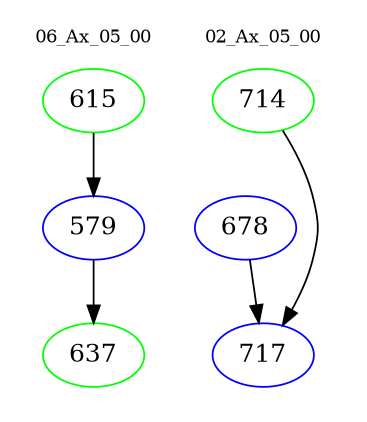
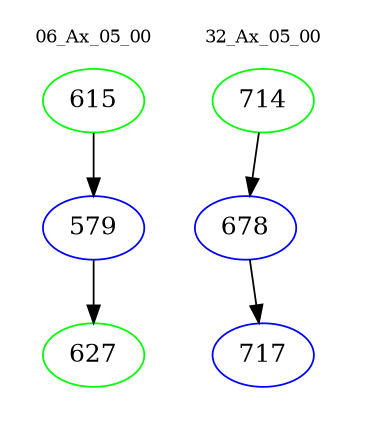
(263, 38) -> (263, 38)
(317, 219) -> (256, 155)
(94, 355) -> (94, 355)
